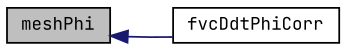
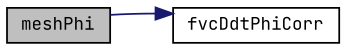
(151, 37) -> (133, 14)
